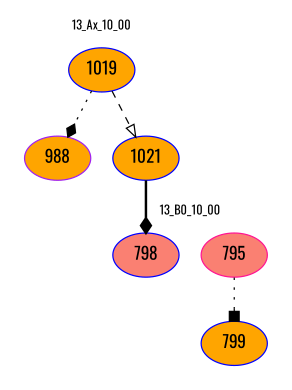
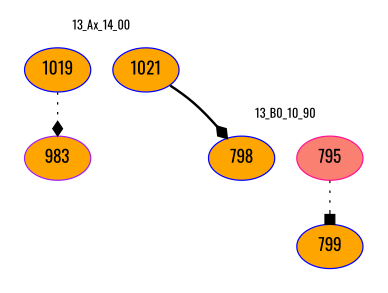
(102, 26) -> (102, 26)
(121, 109) -> none
(58, 158) -> (58, 158)
(190, 212) -> (286, 115)
(146, 255) -> (242, 158)
